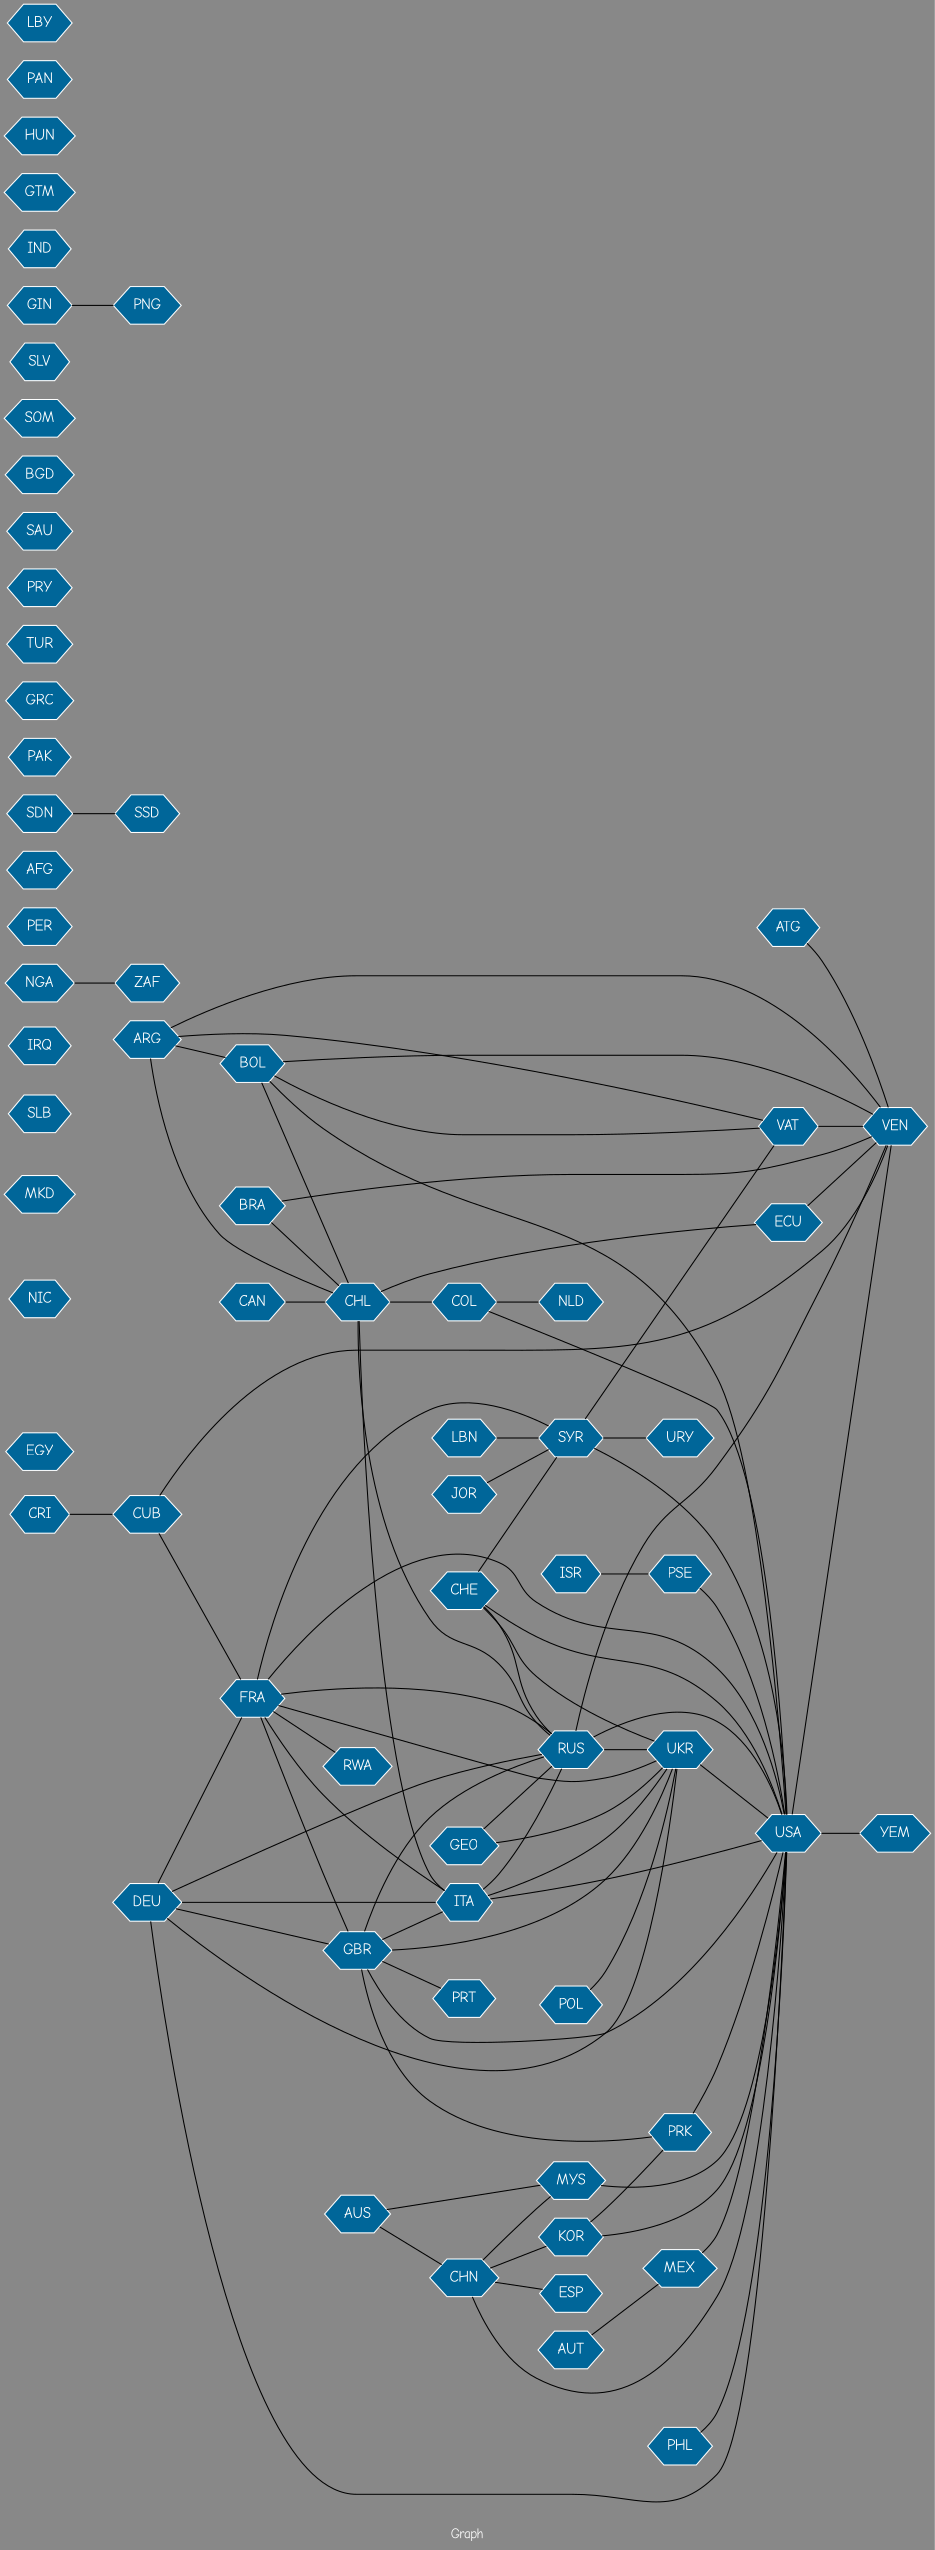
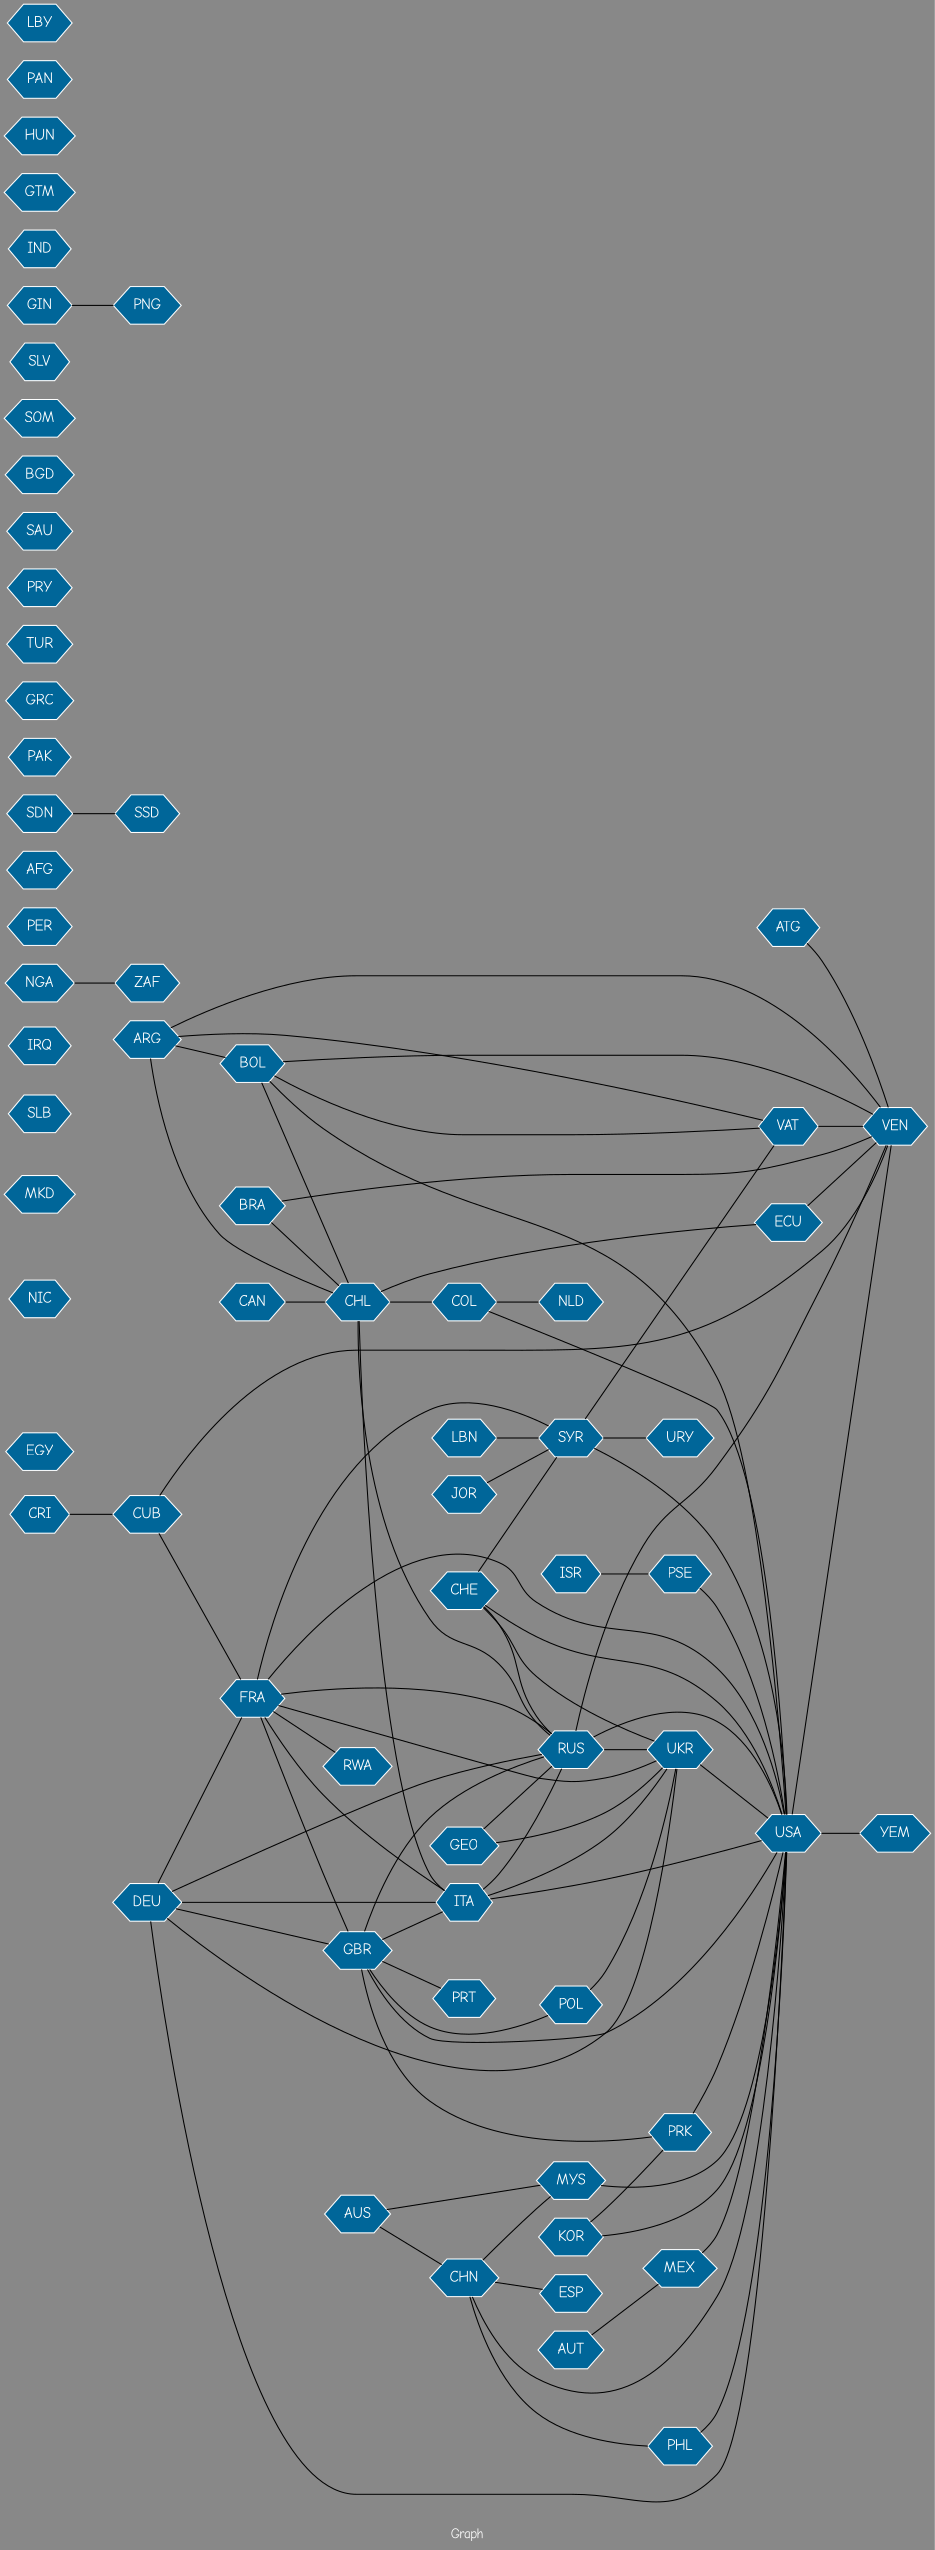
(565, 1908) -> (448, 2032)
(518, 2257) -> (530, 2407)
